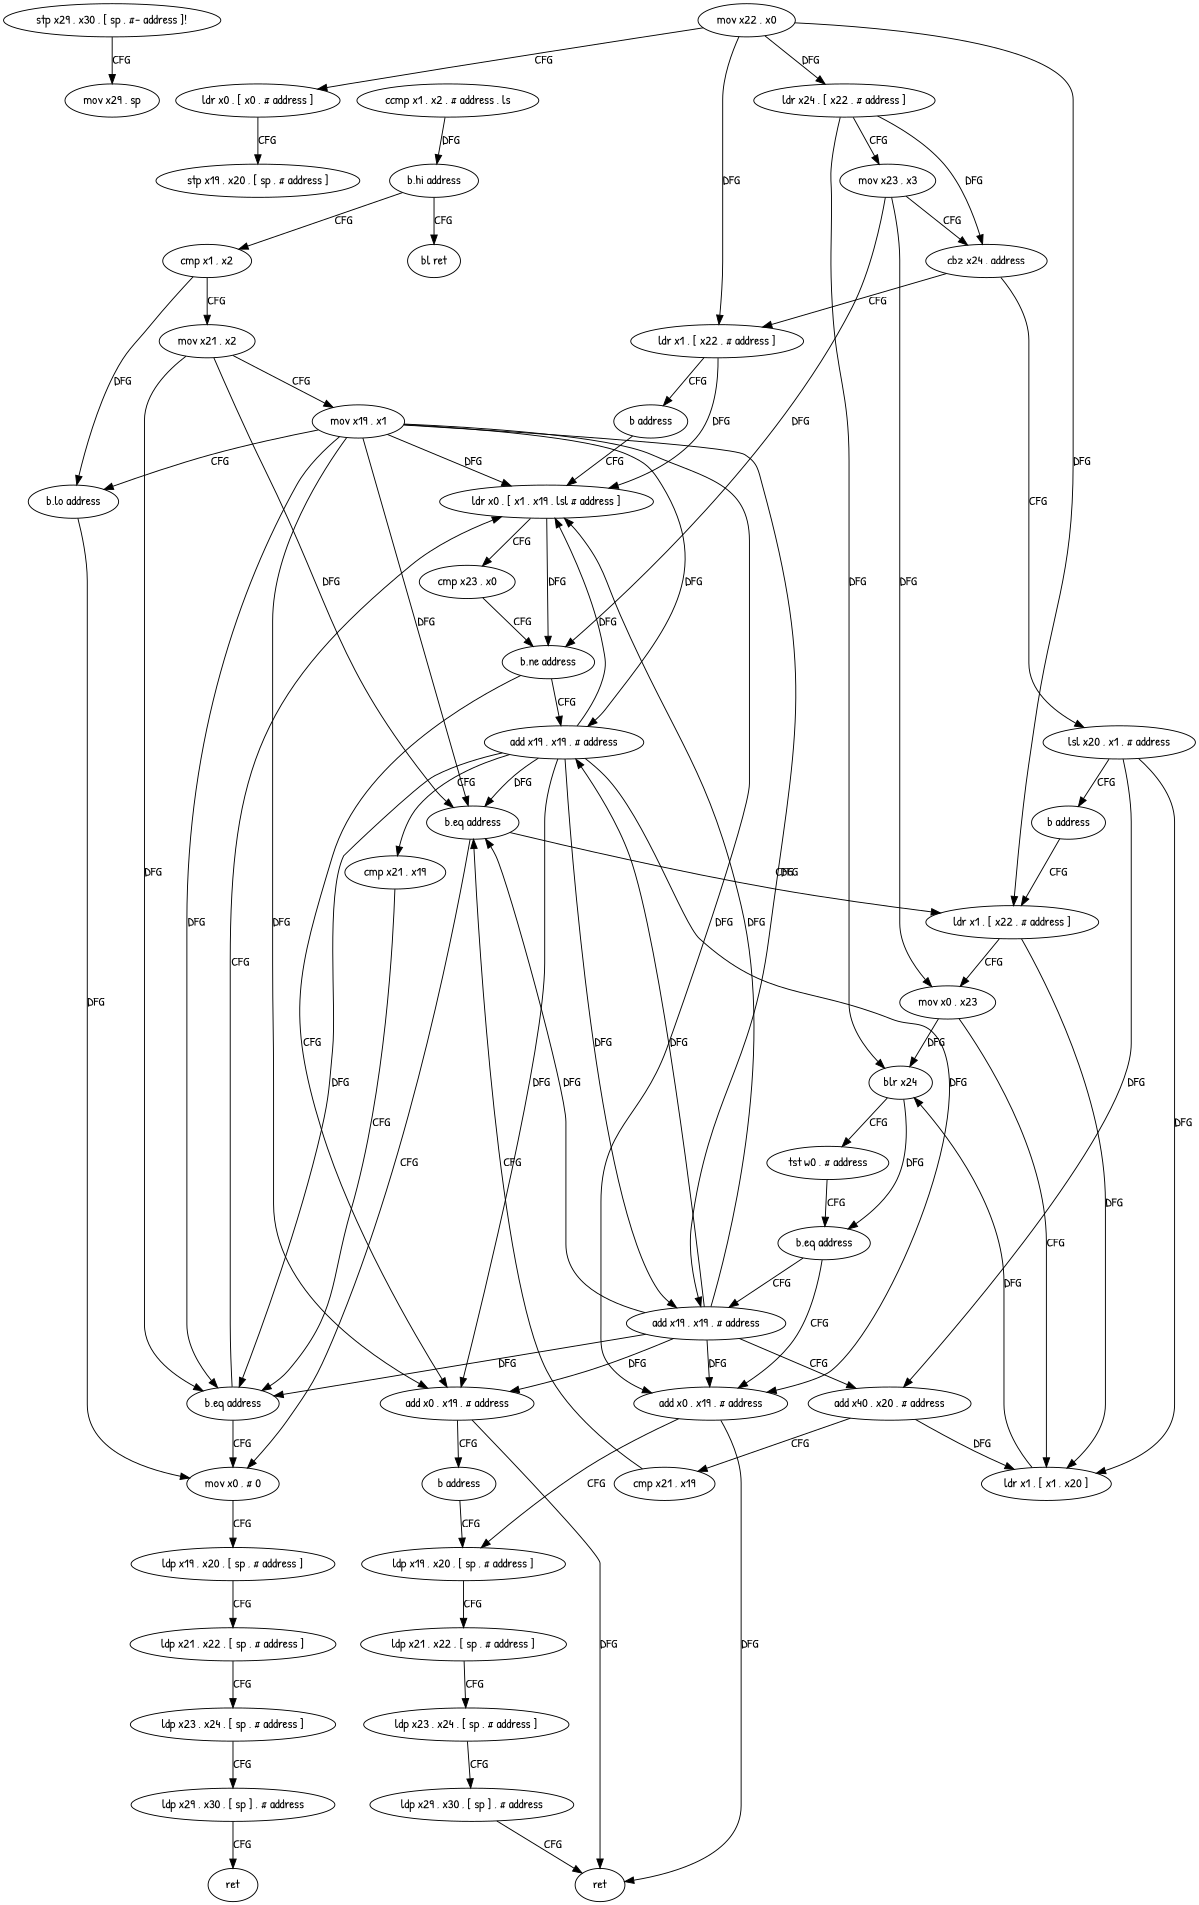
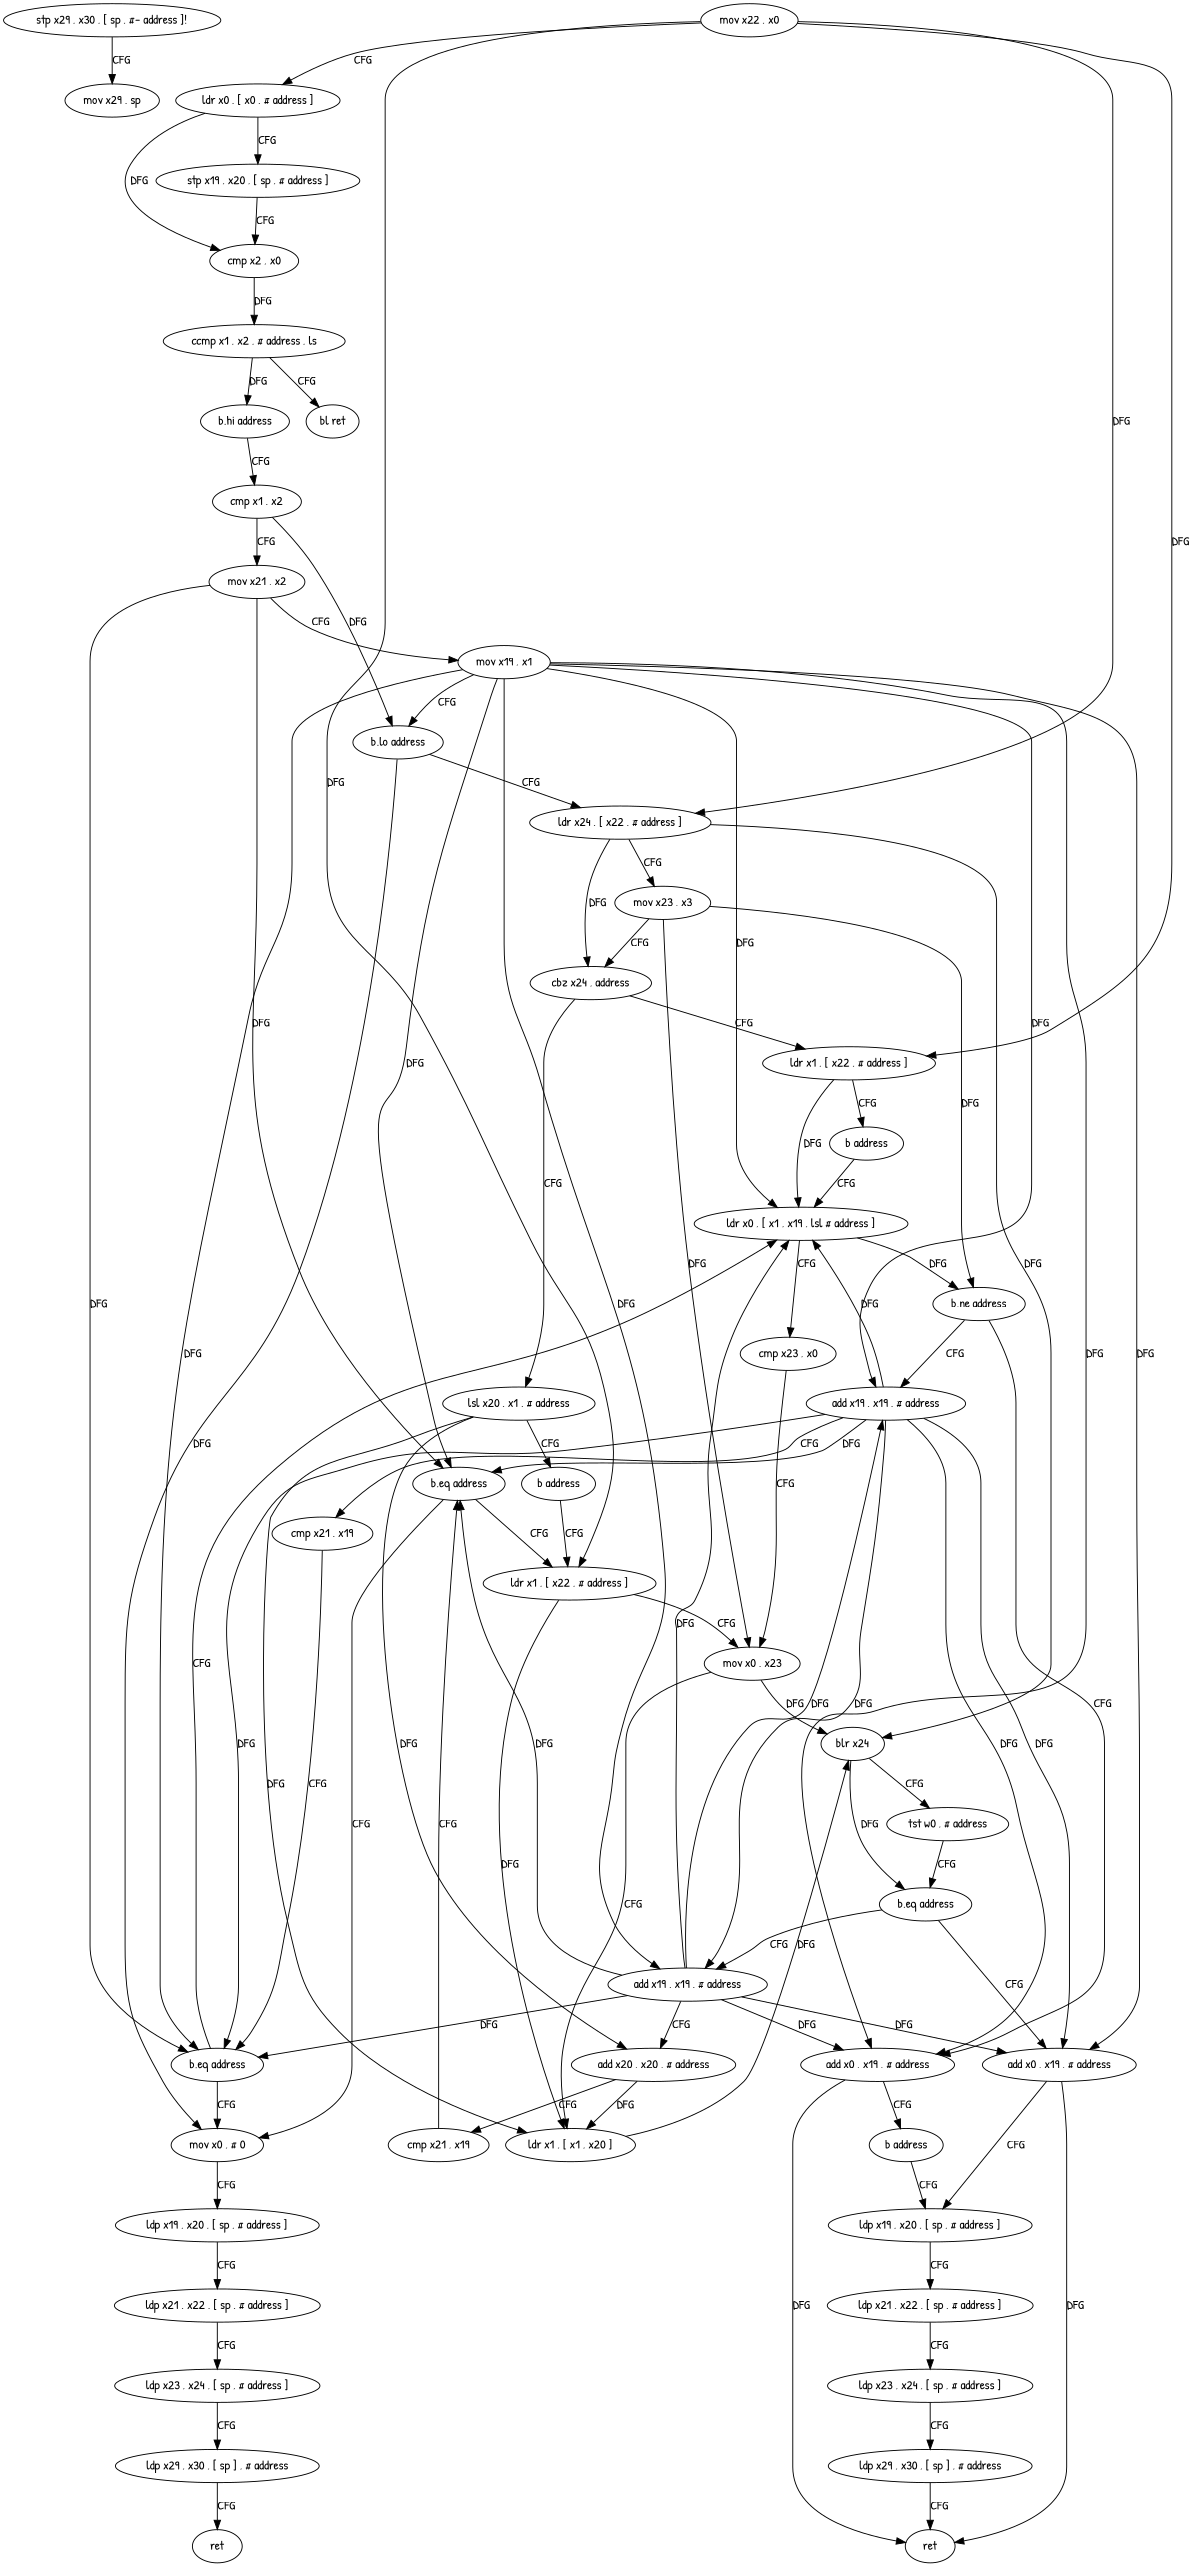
(434, 216) -> (291, 379)
none -> (254, 261)
(505, 619) -> (776, 1505)
none -> (497, 778)
(890, 1404) -> (654, 2065)
